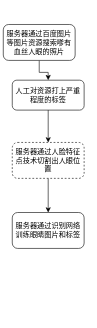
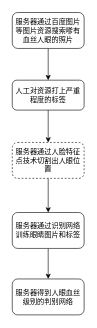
(39, 42) -> (48, 30)
none -> (48, 273)
none -> (48, 297)
